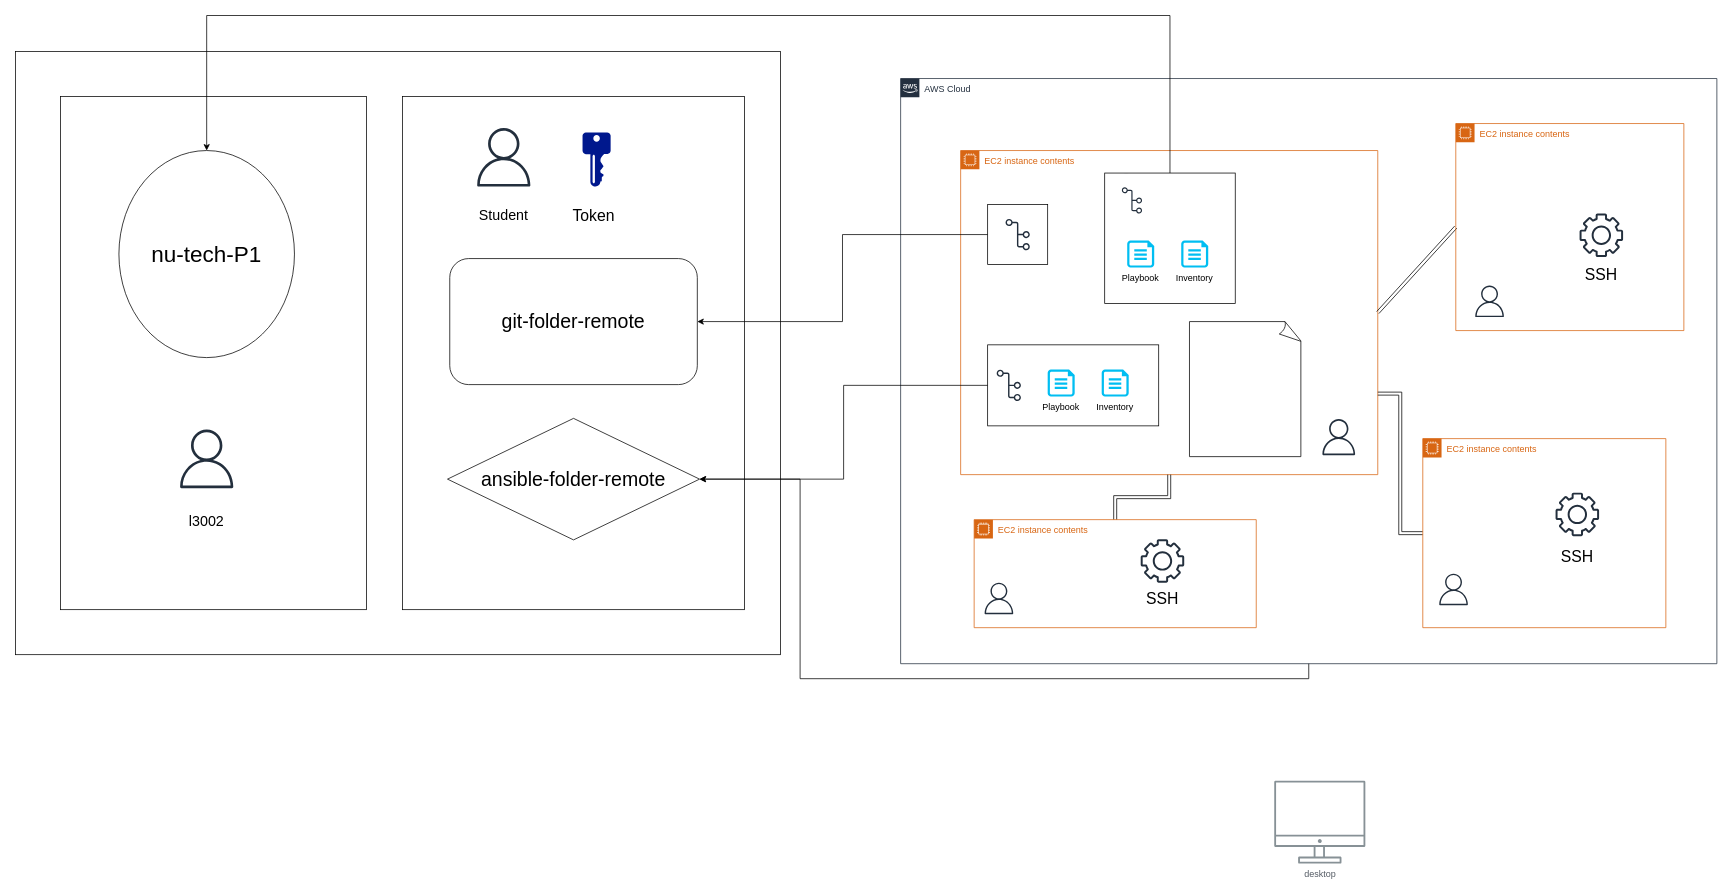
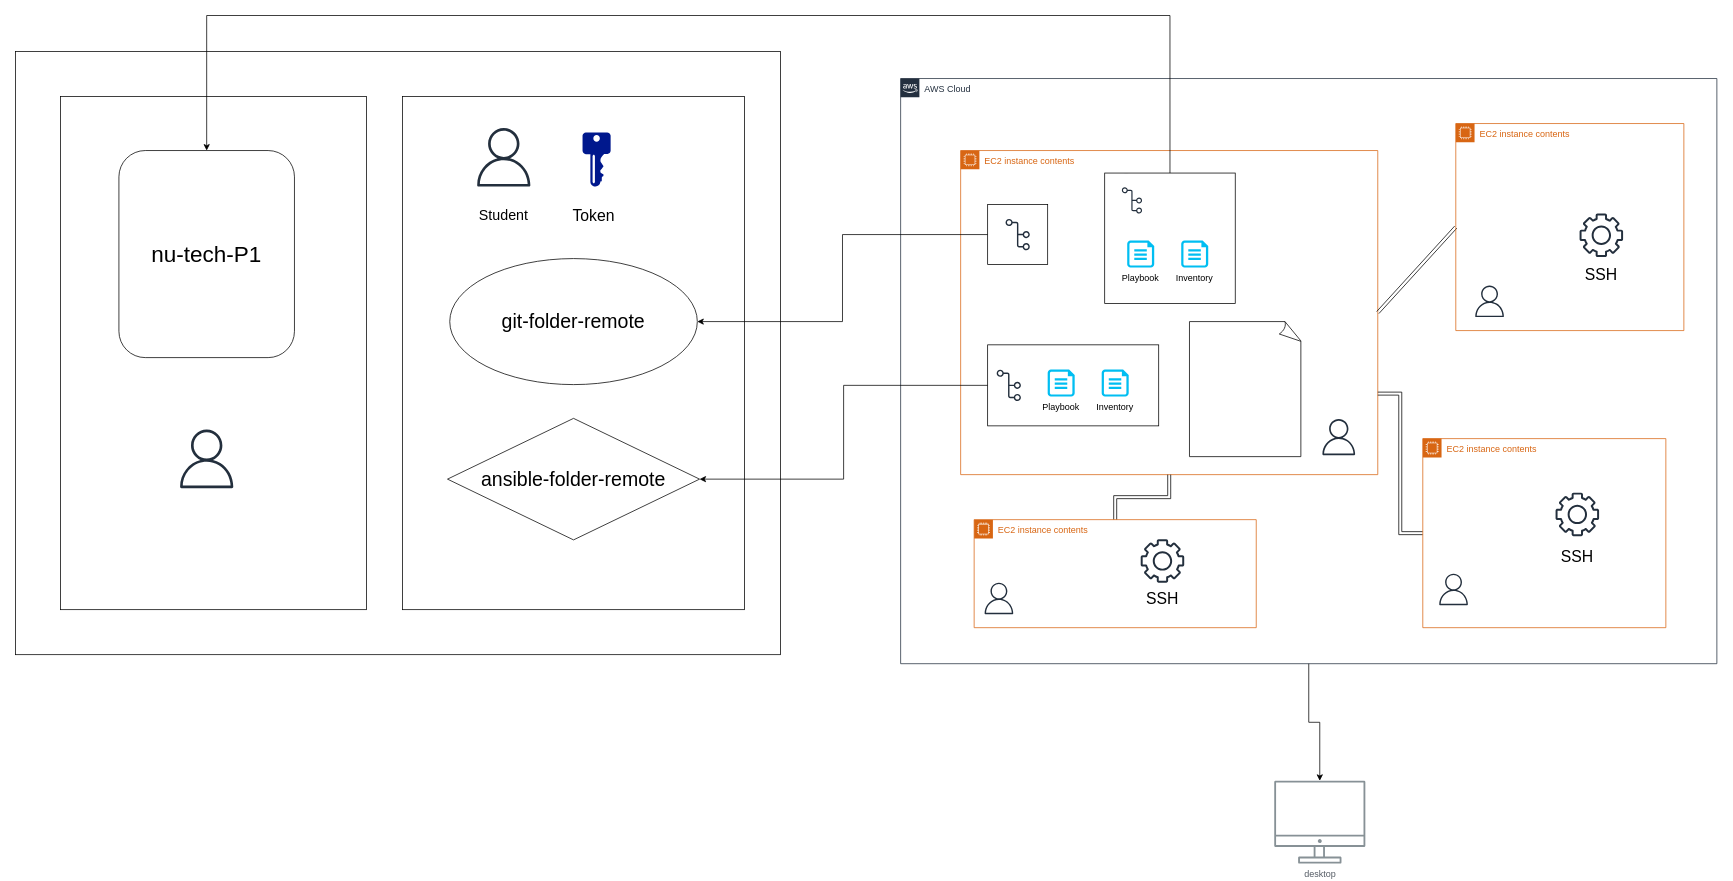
(207, 254) -> (207, 254)
(573, 321) -> (573, 321)
(207, 522) -> none
(956, 678) -> (1317, 722)
